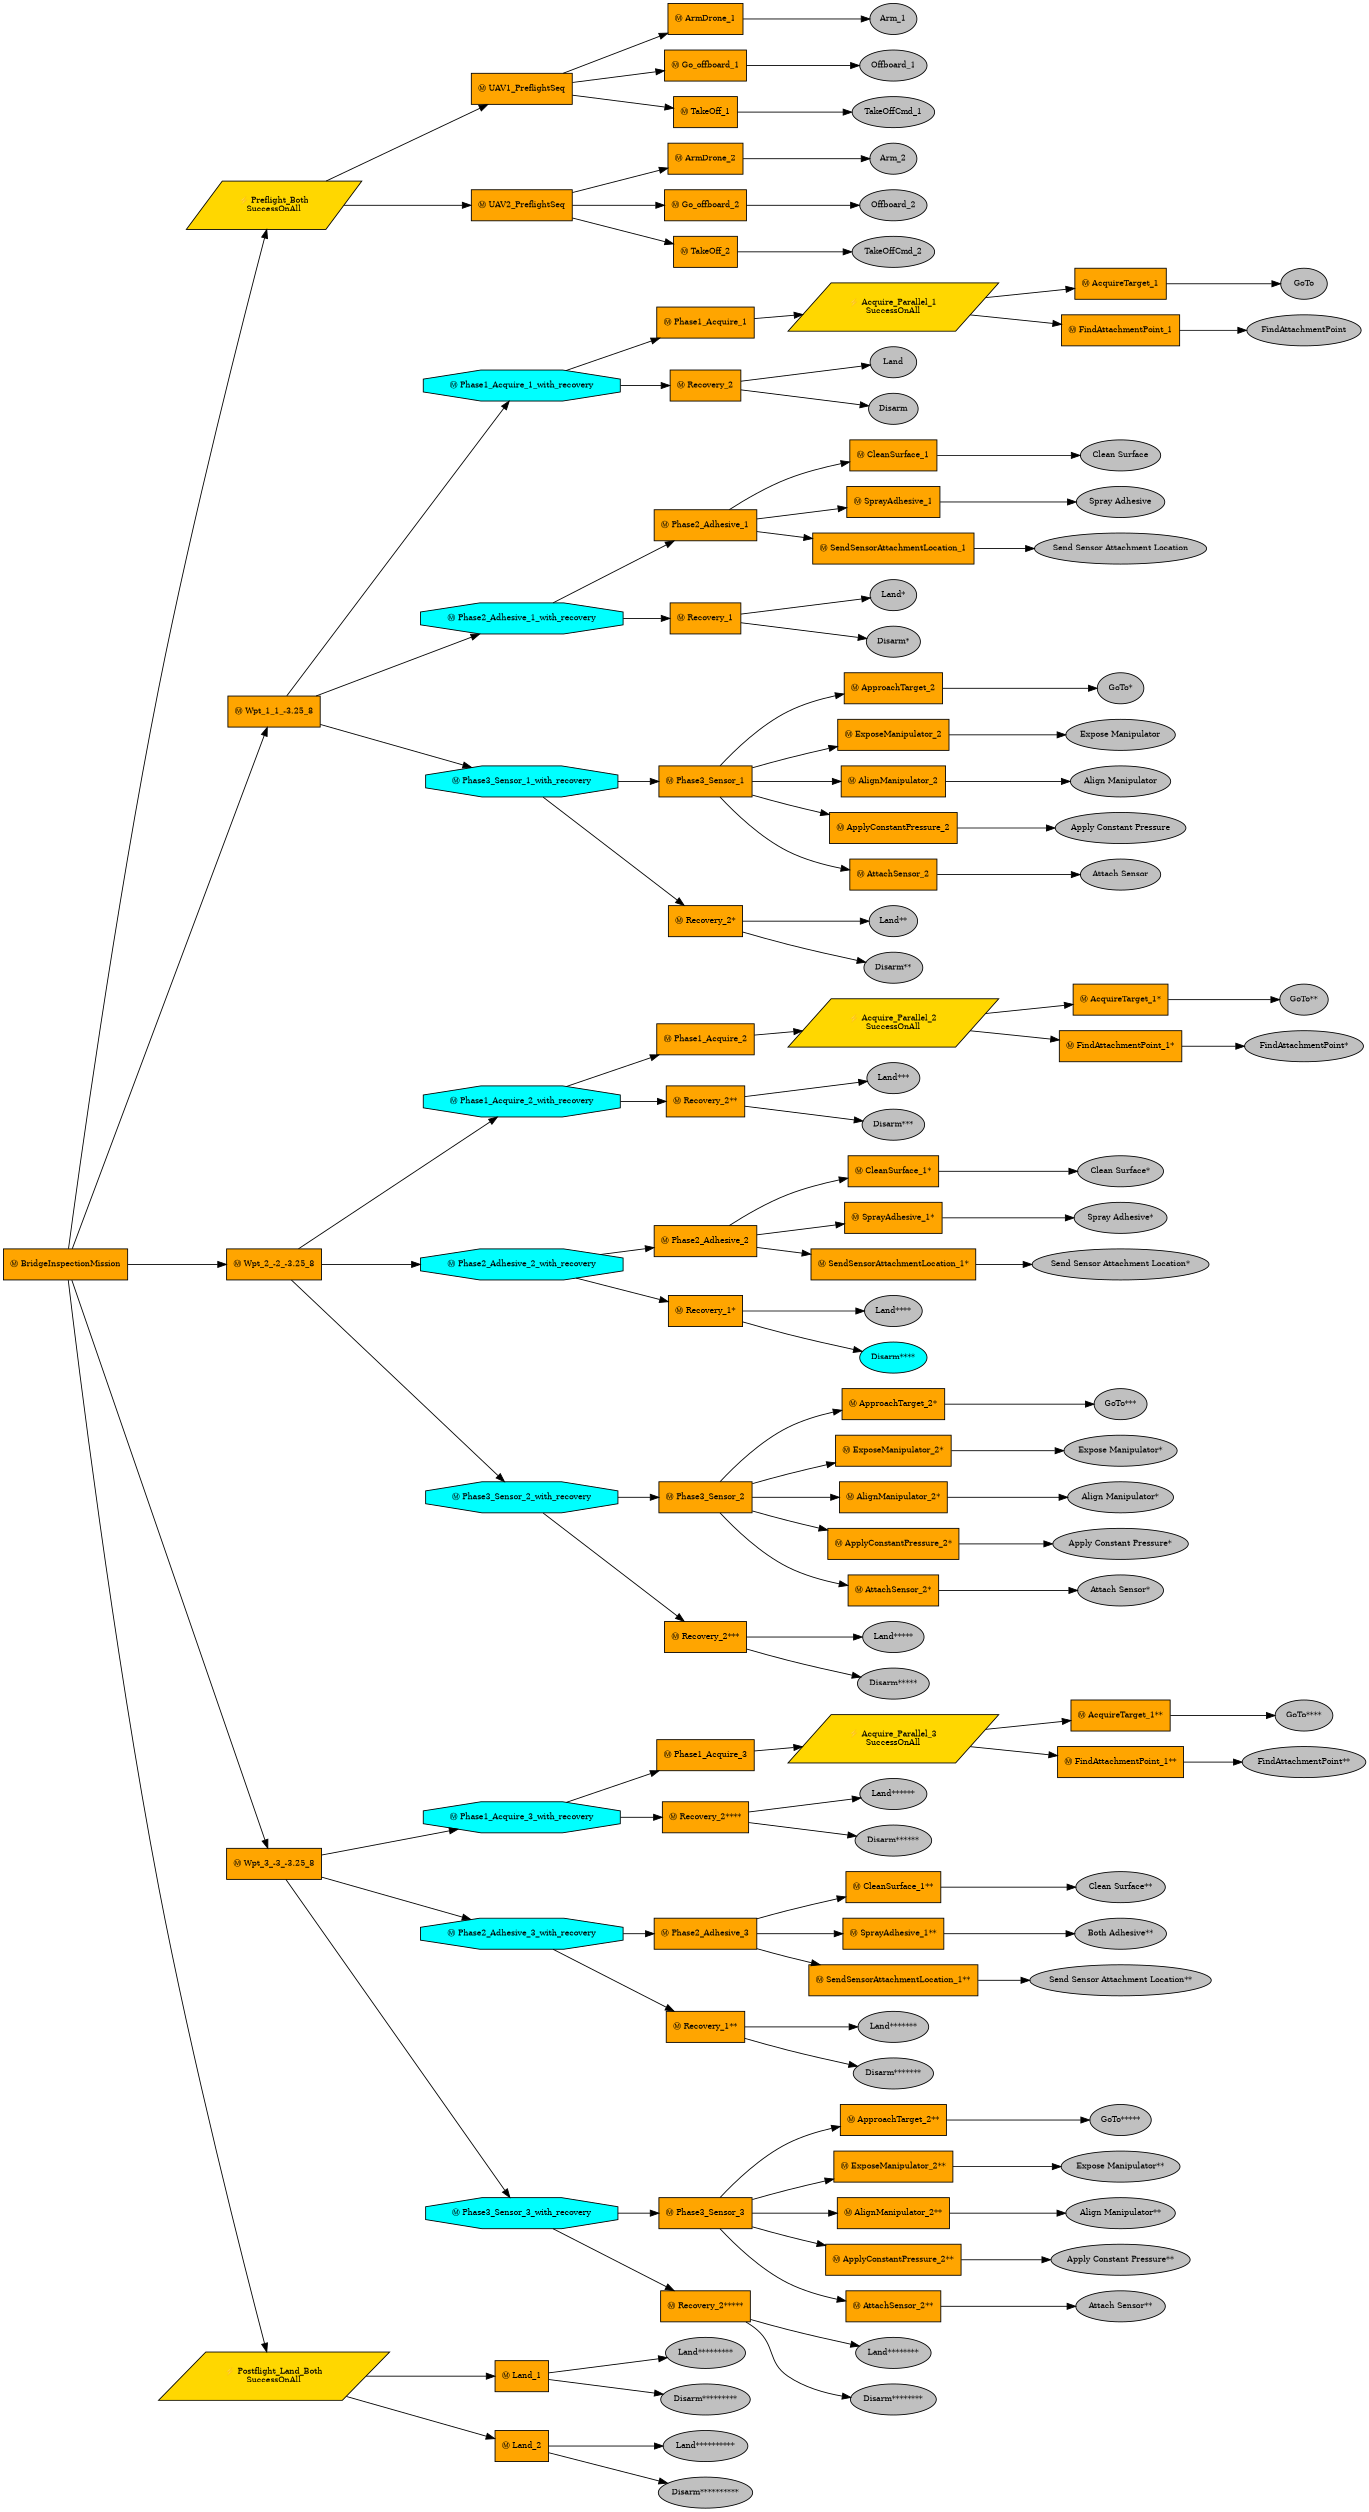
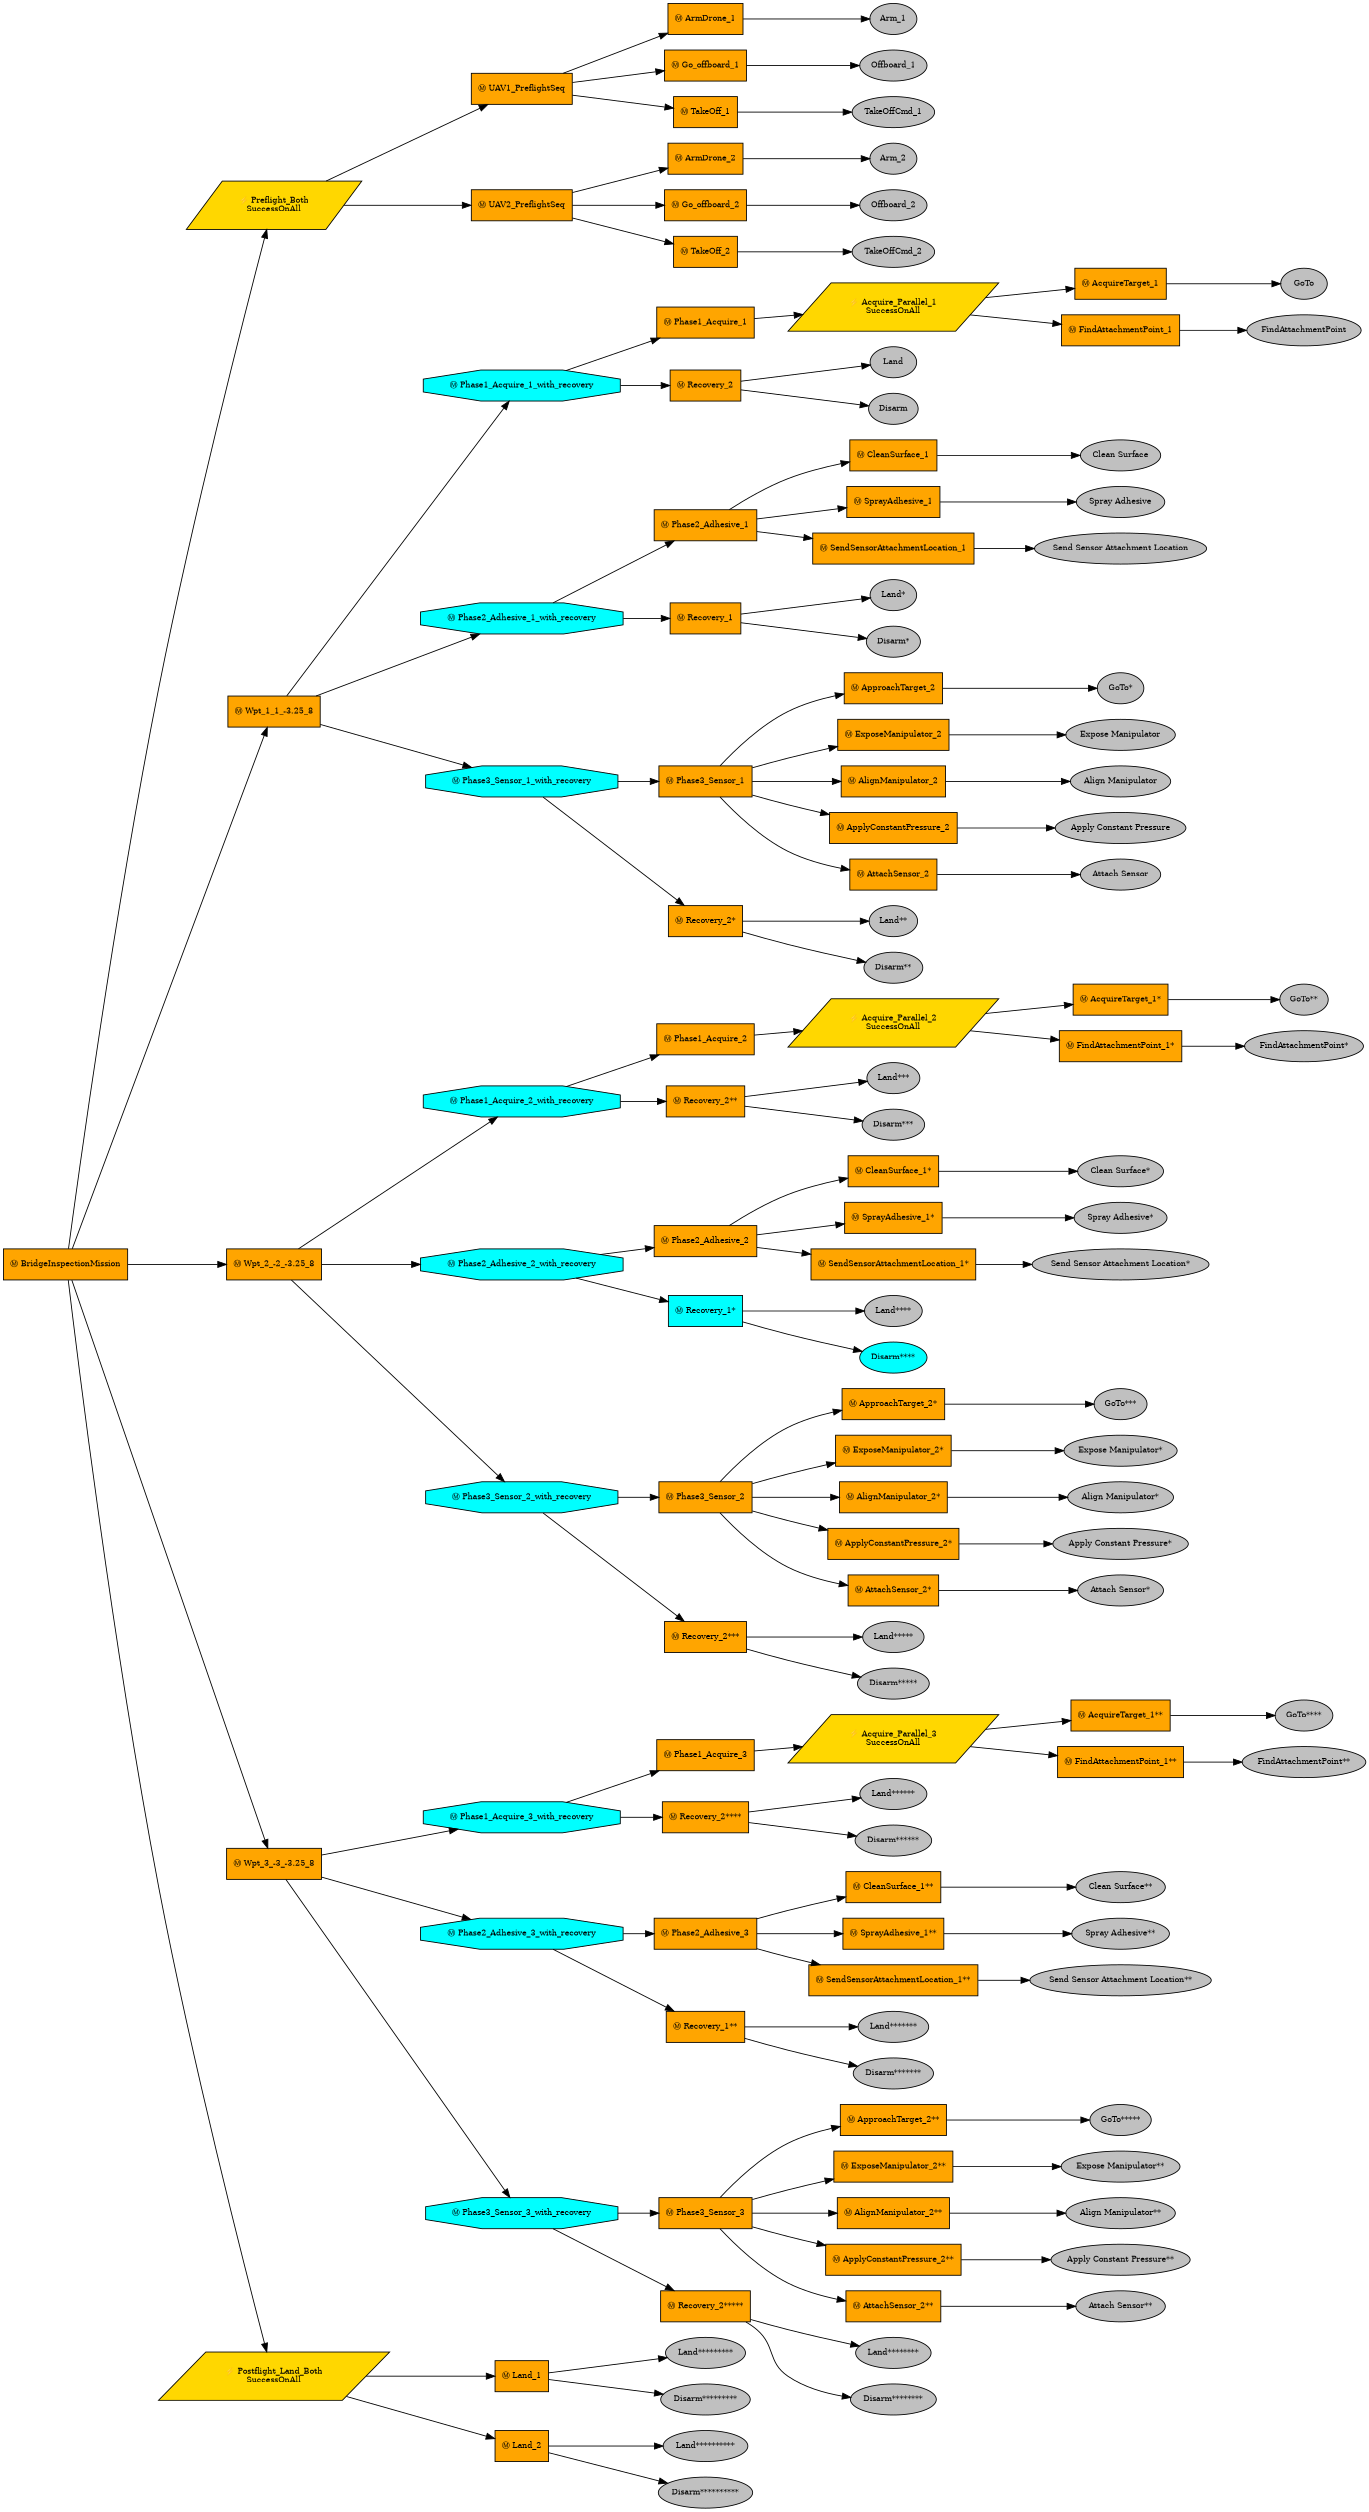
(705, 1311) -> (705, 1311)
(1121, 1934) -> (1121, 1934)
